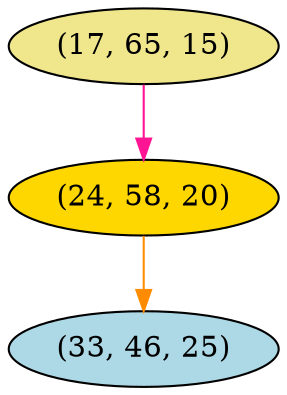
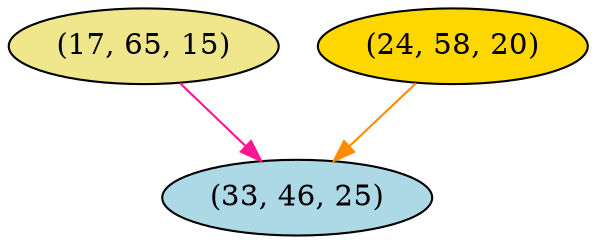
(144, 112) -> (213, 115)
